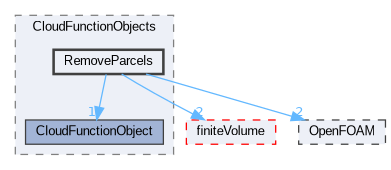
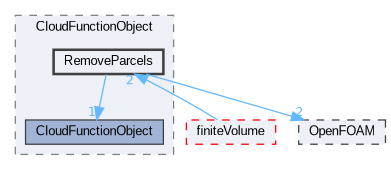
(94, 27) -> (94, 27)
(157, 95) -> (182, 99)
